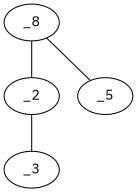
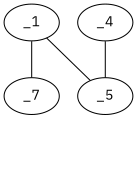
(32, 22) -> (32, 22)
none -> (105, 22)
(32, 96) -> (32, 96)
(32, 170) -> none
